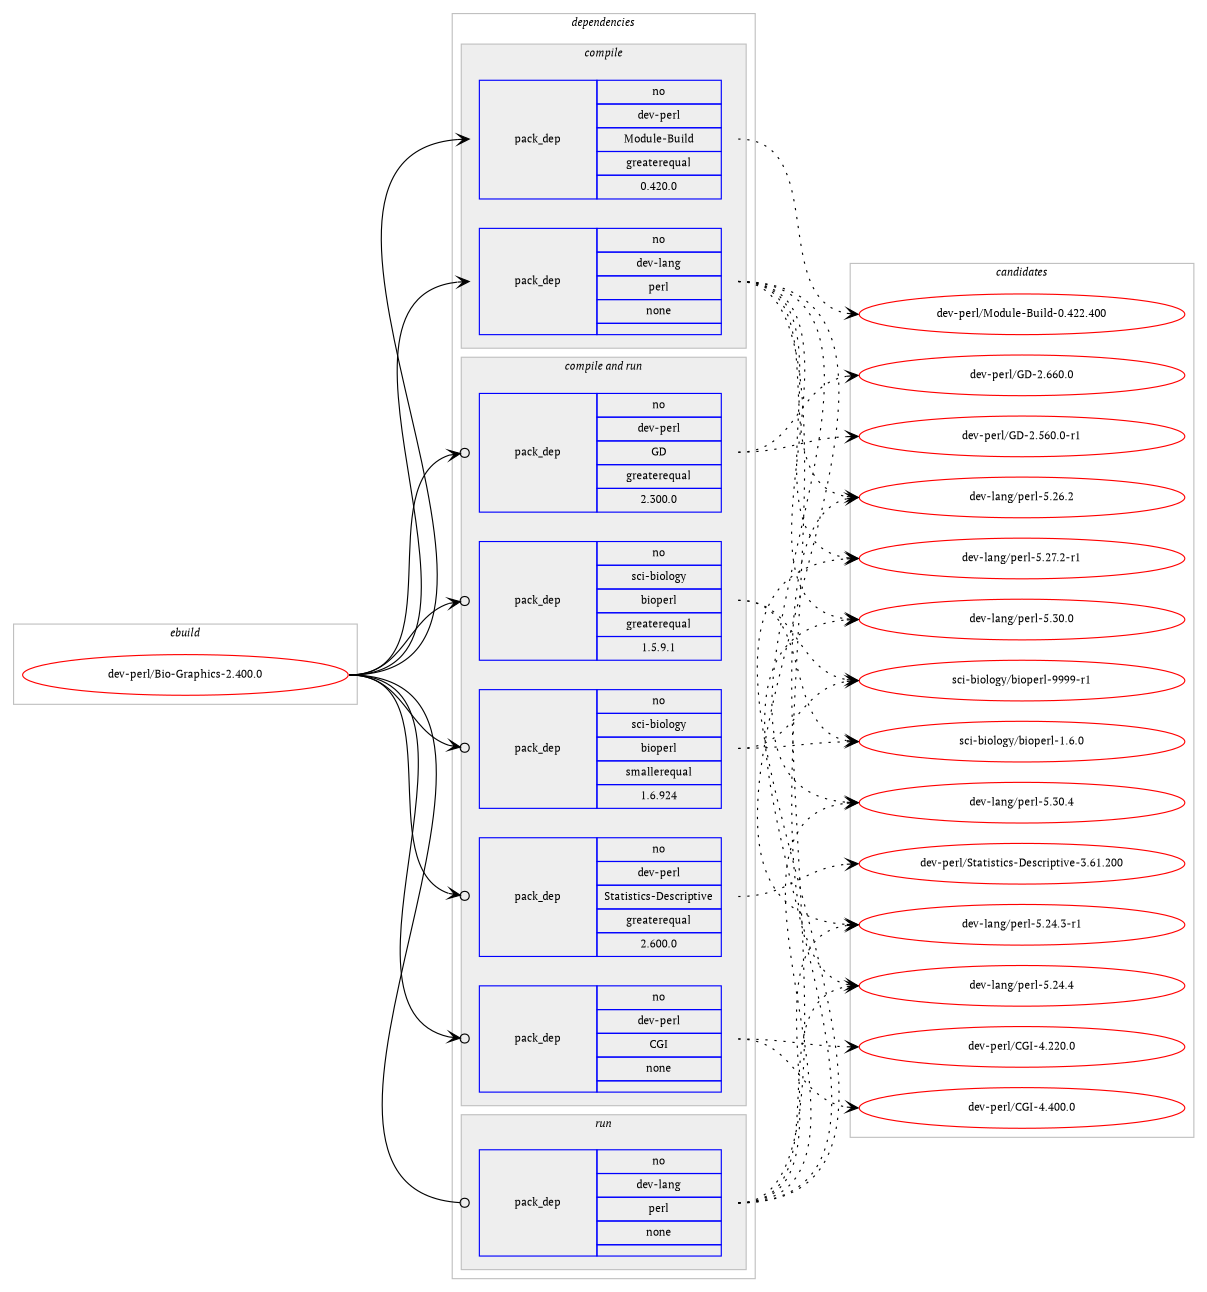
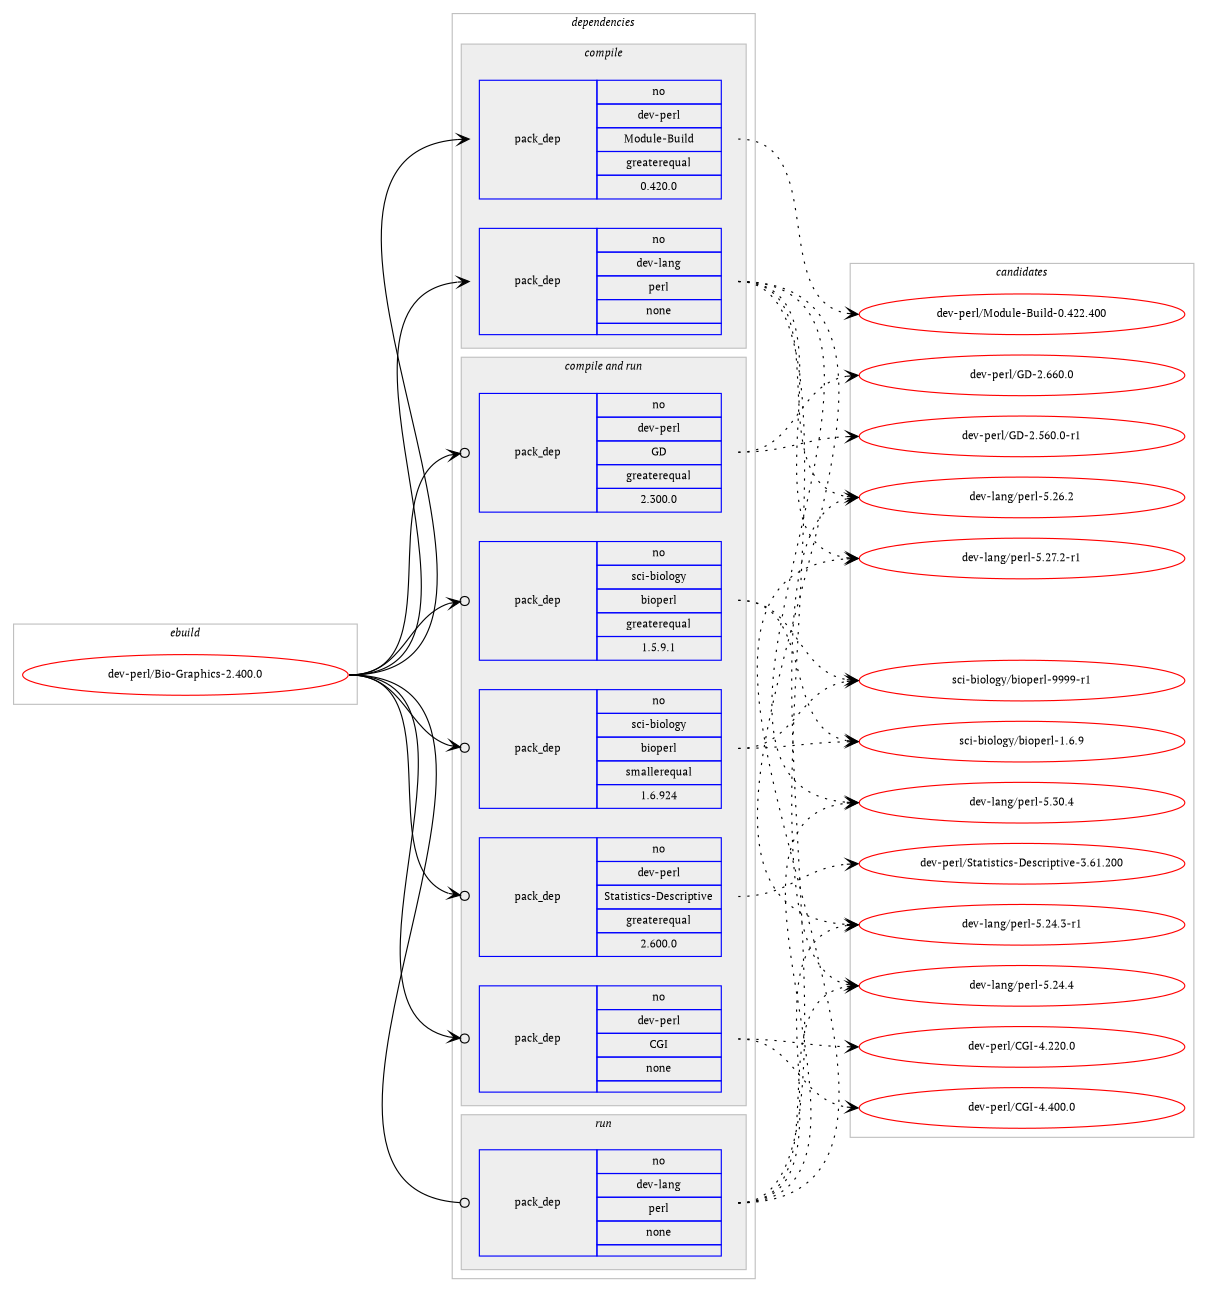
(1022, 620) -> none
(1022, 742) -> (1022, 742)
